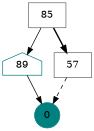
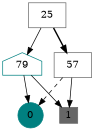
(47, 15) -> (47, 15)
(22, 65) -> (22, 65)
none -> (69, 115)
